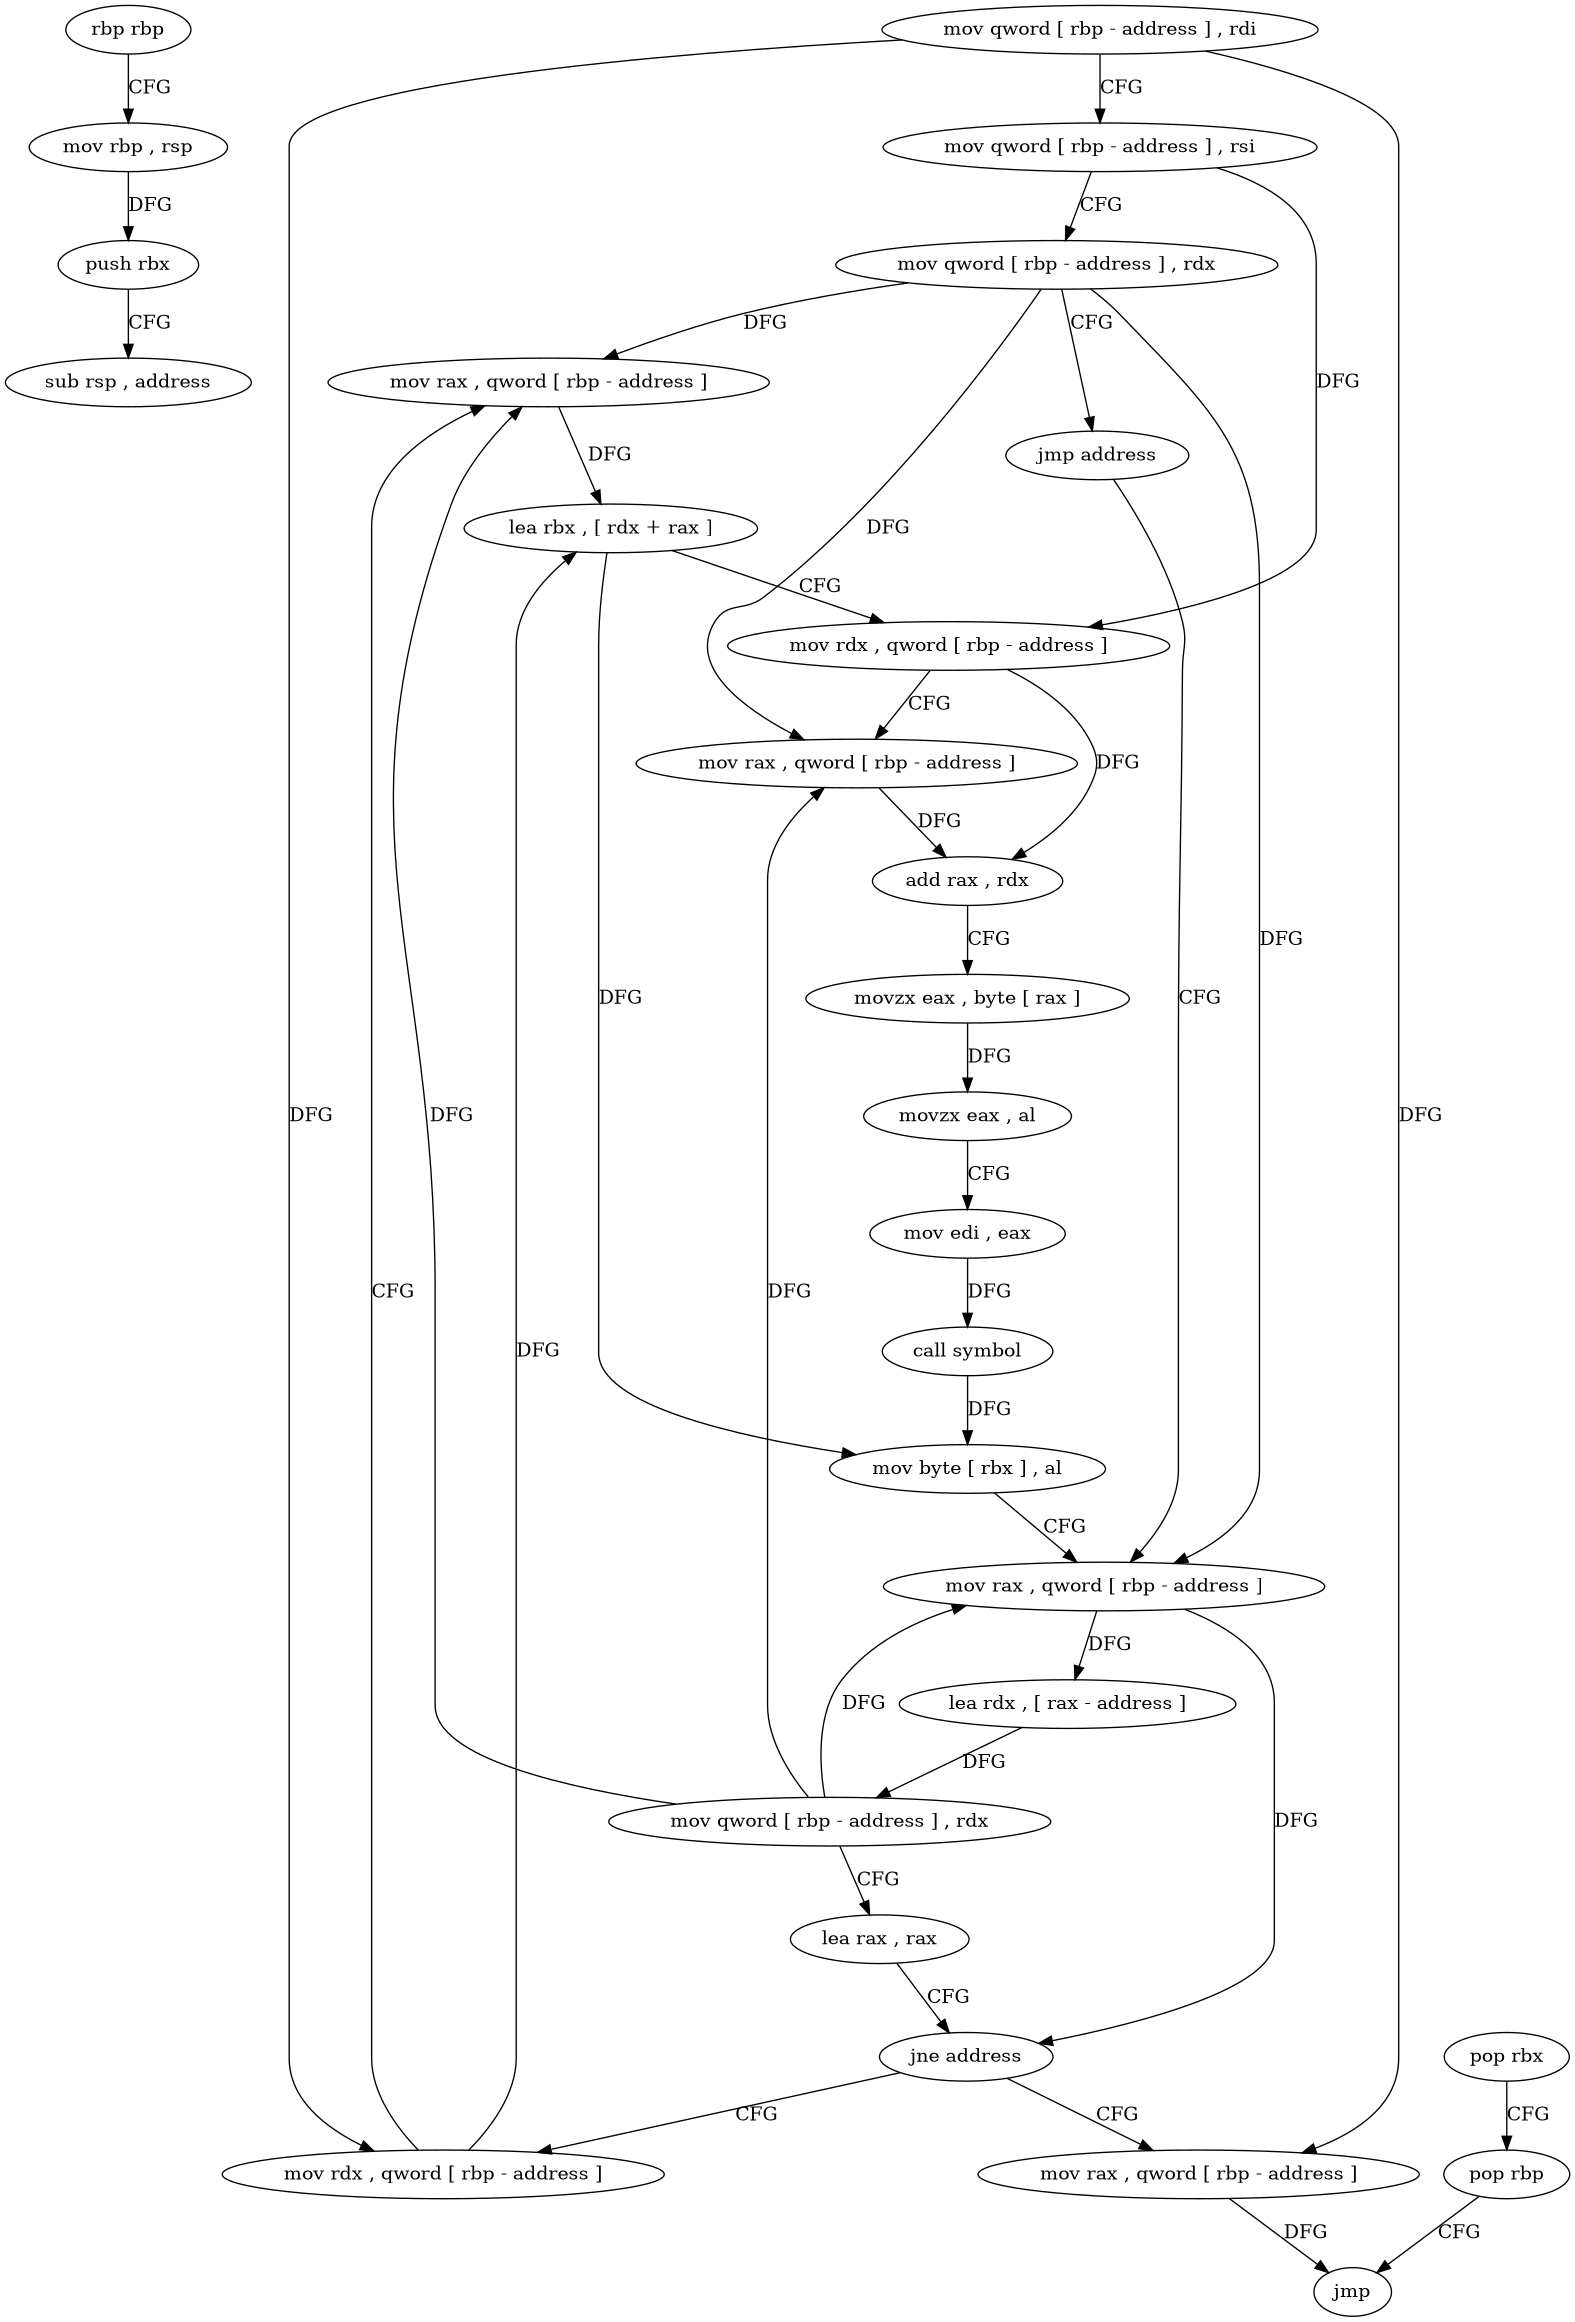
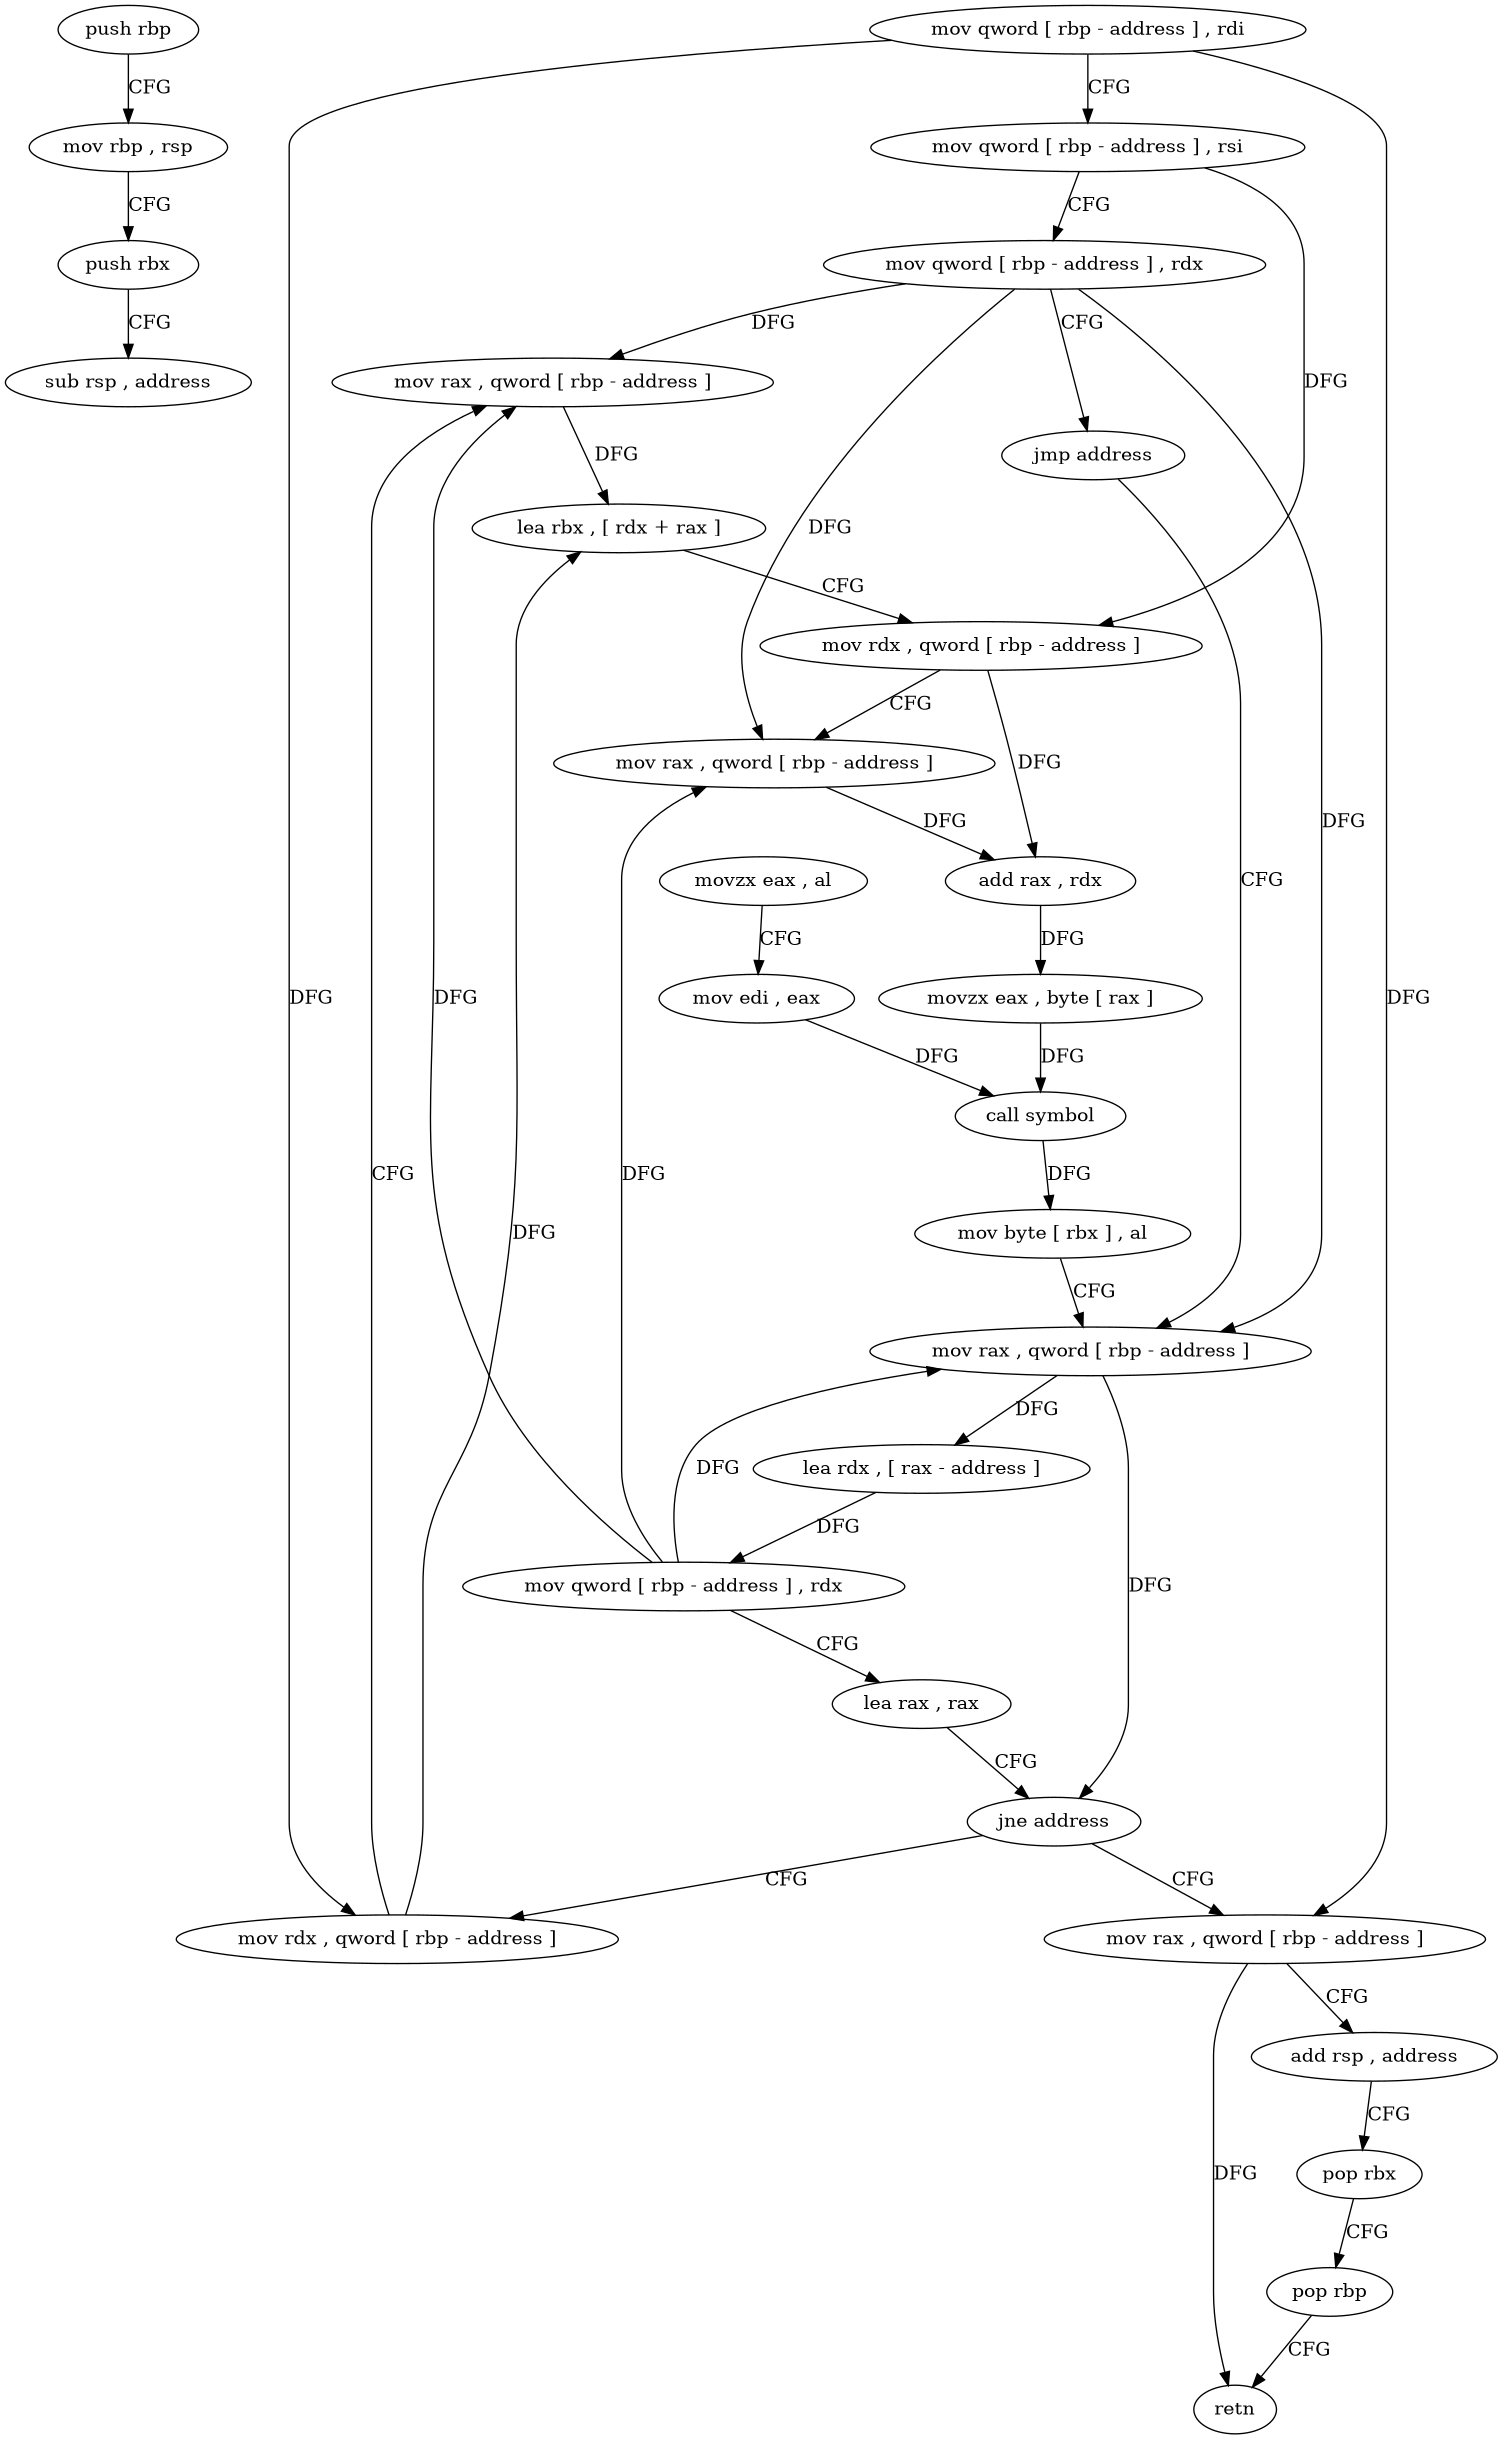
(128, 30) -> (128, 30)
(151, 206) -> (150, 206)
(989, 940) -> (1063, 940)
(968, 1051) -> (1041, 1051)
(599, 1090) -> none
none -> (1374, 2057)
(1353, 2292) -> (1235, 2410)
